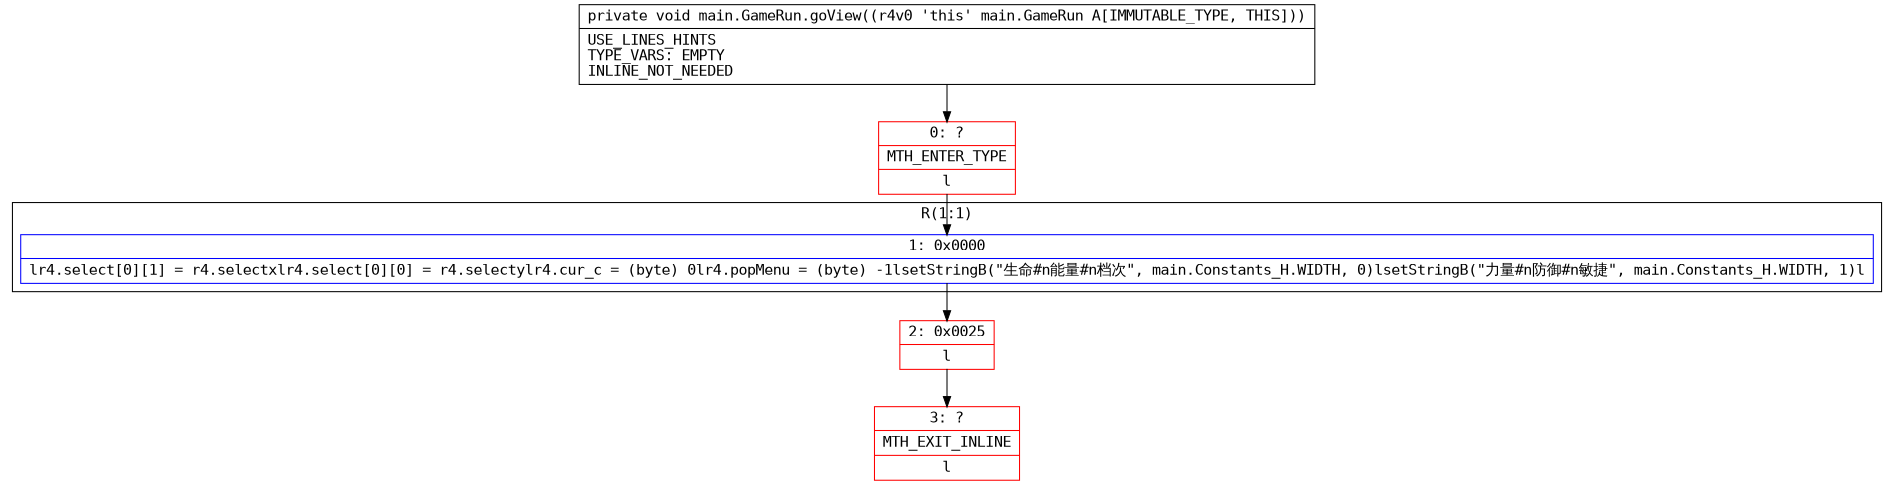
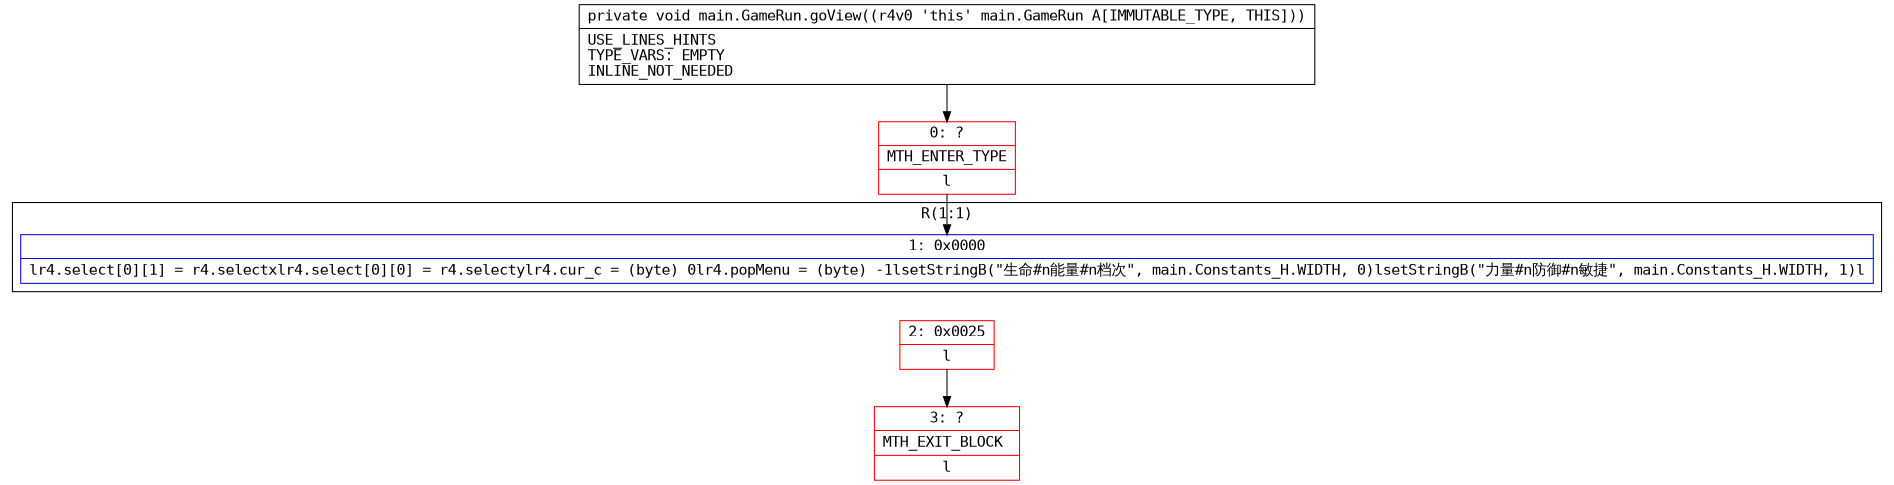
(947, 298) -> none
(947, 442) -> (943, 442)
